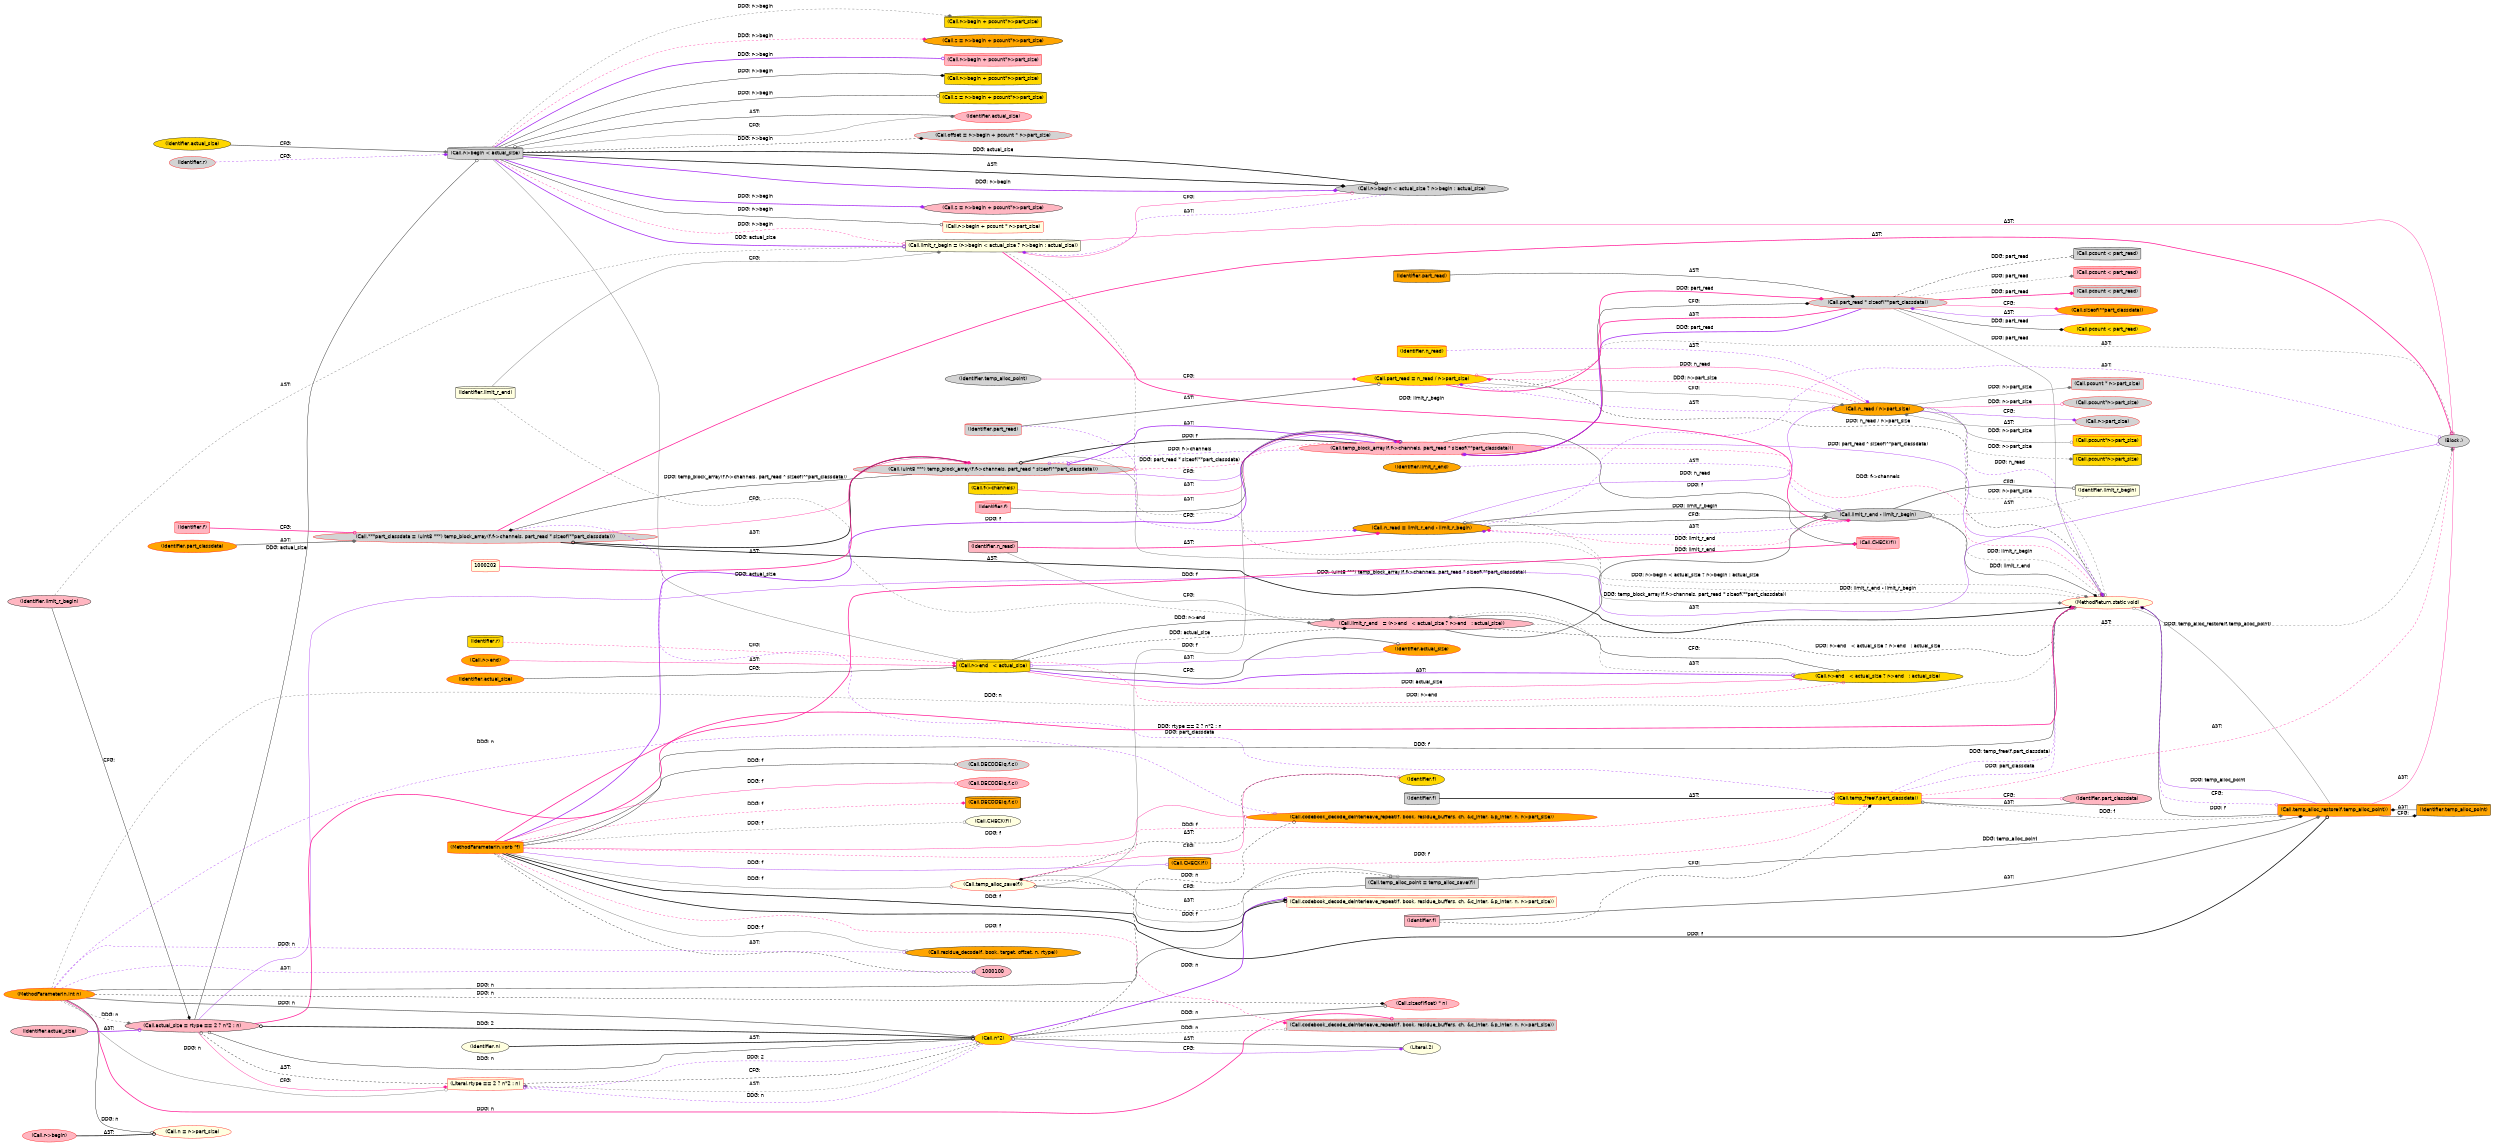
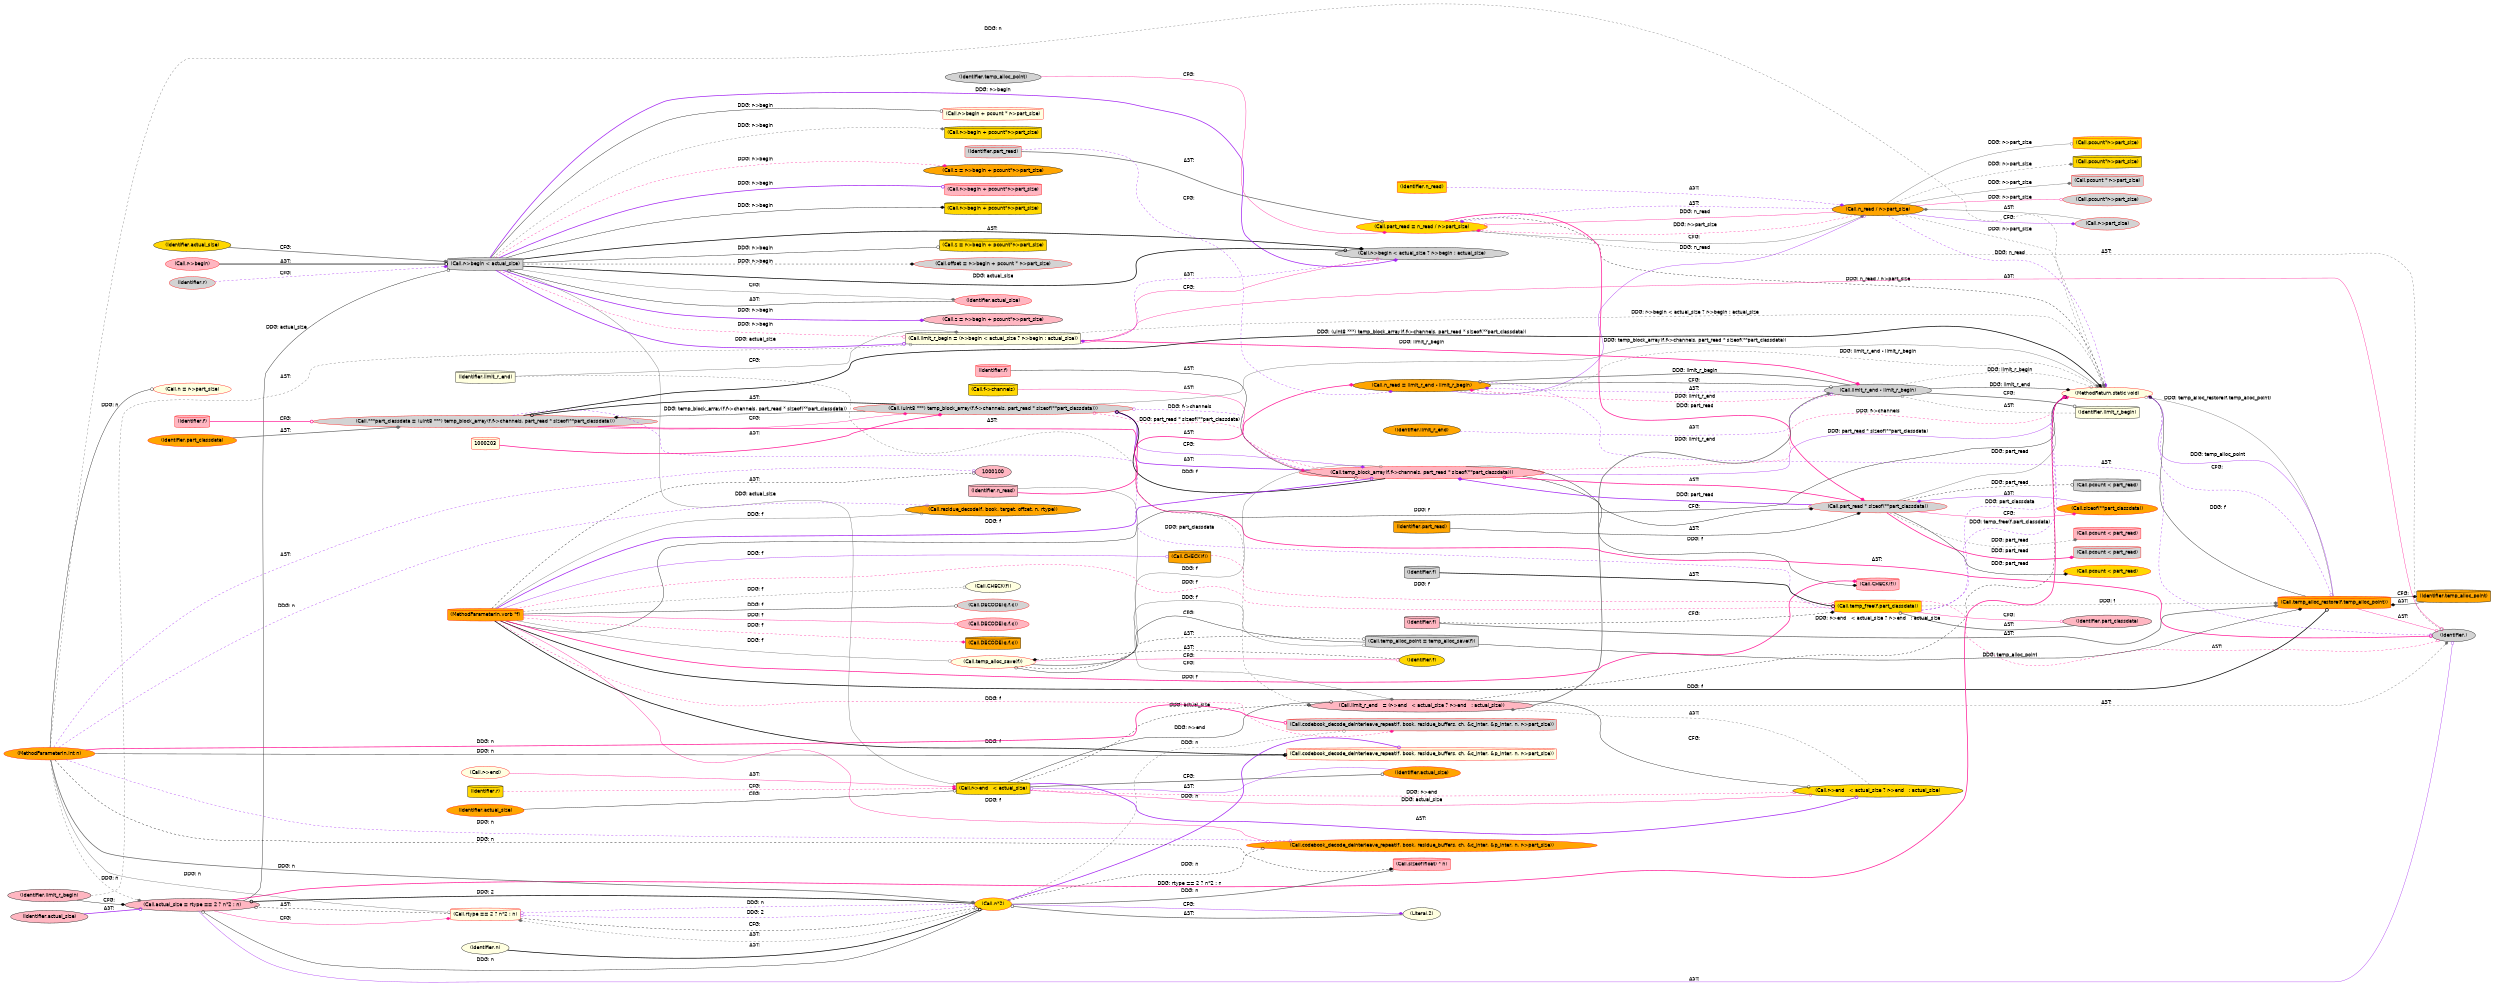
(2454, 441) -> (2454, 635)
(485, 660) -> (485, 773)
(1422, 1004) -> (1422, 864)
(485, 1084) -> (485, 914)
(114, 1136) -> (332, 264)
